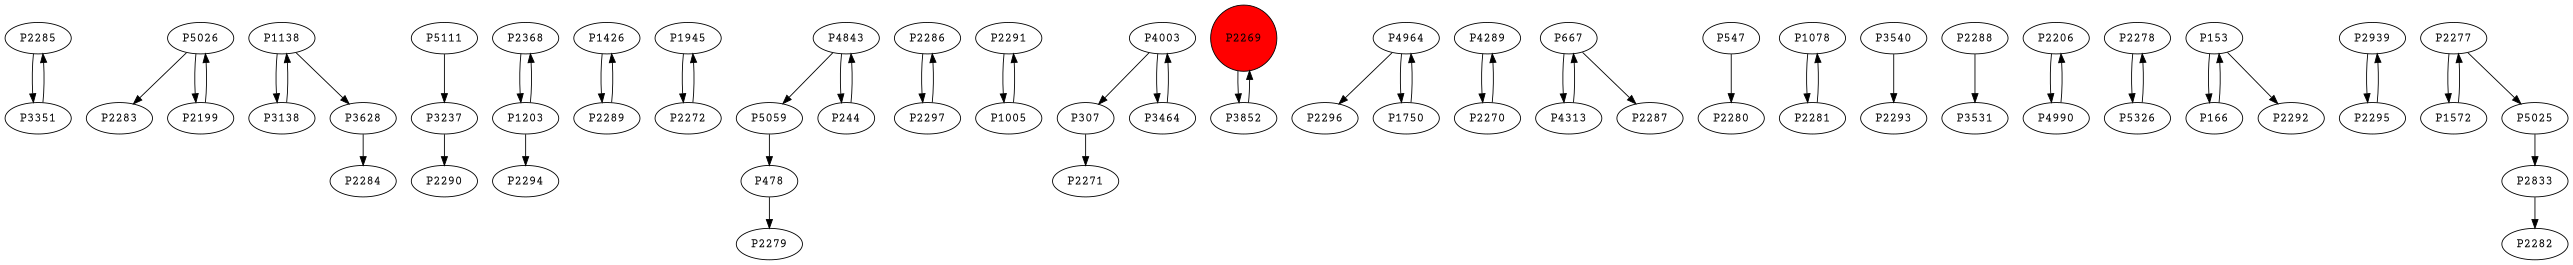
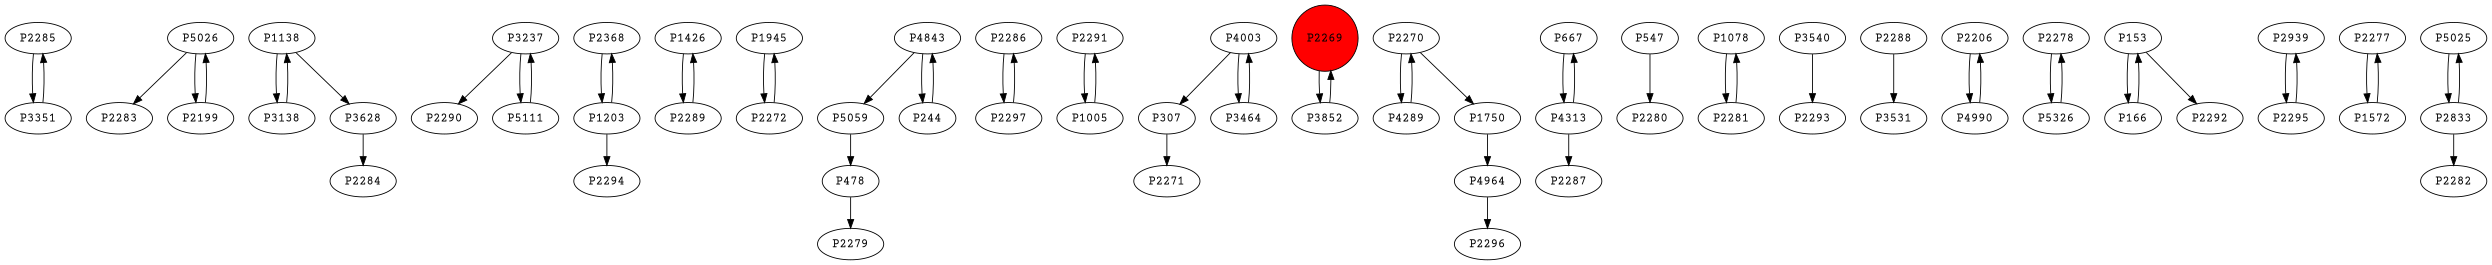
none -> (520, 74)
(1400, 74) -> (1444, 75)
(1606, 75) -> (1569, 145)
(2491, 75) -> (2460, 83)
